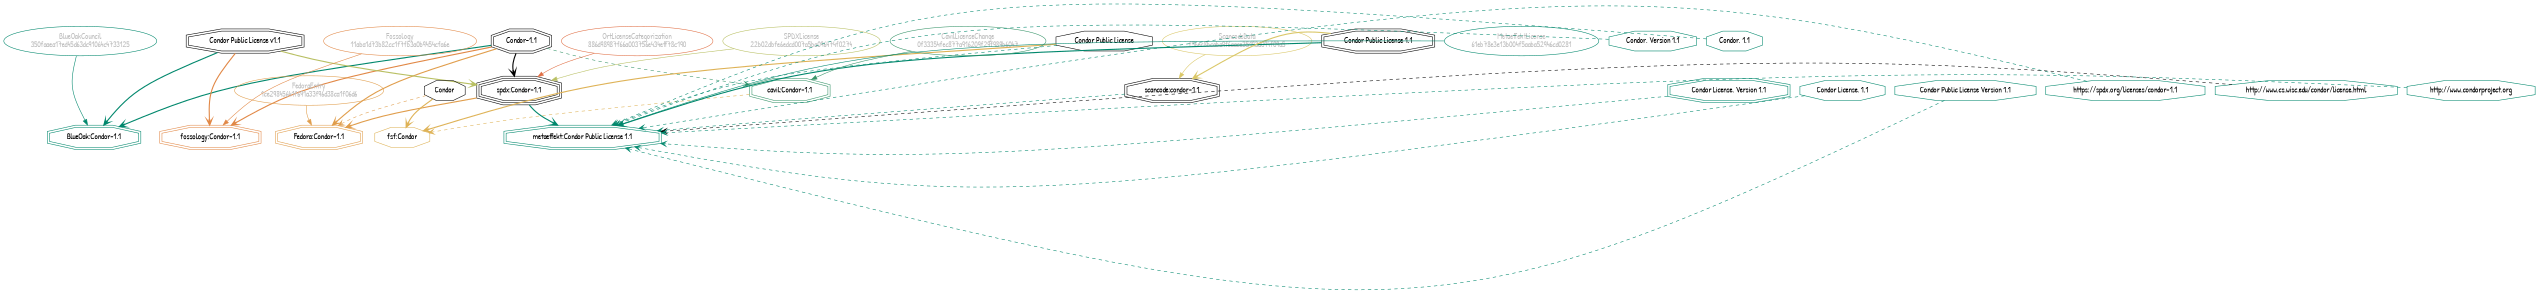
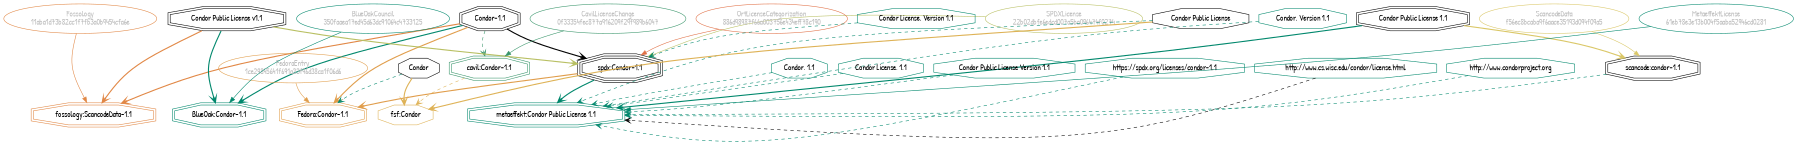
(1729, 91) -> (916, 19)
(384, 107) -> (371, 85)
(210, 137) -> (94, 115)
(1168, 141) -> (755, 32)
